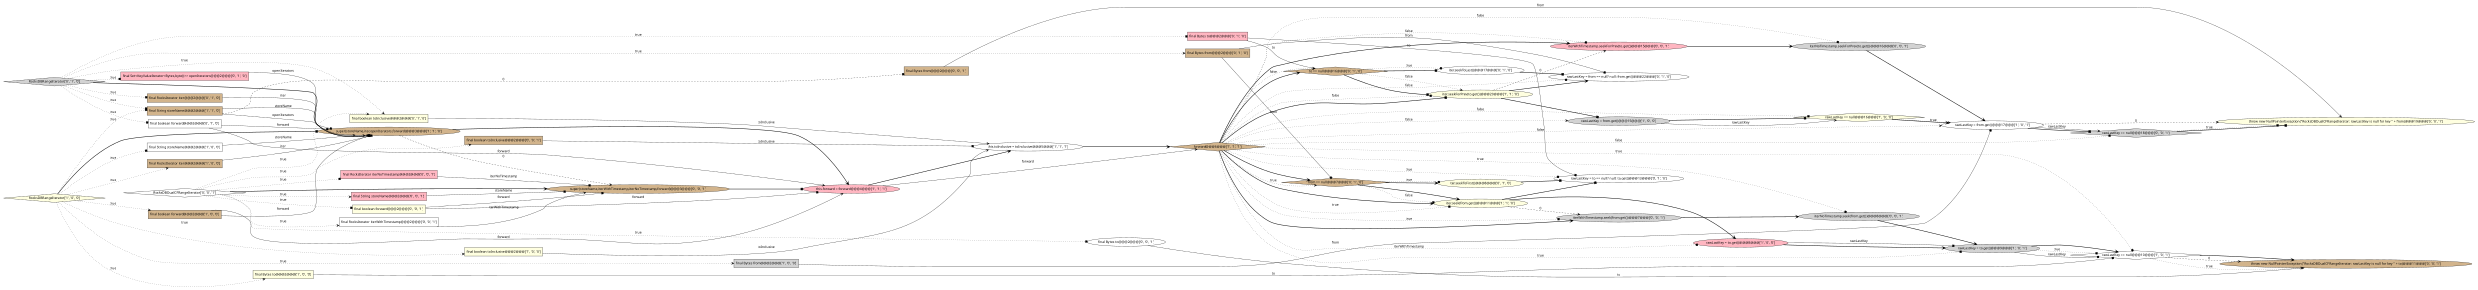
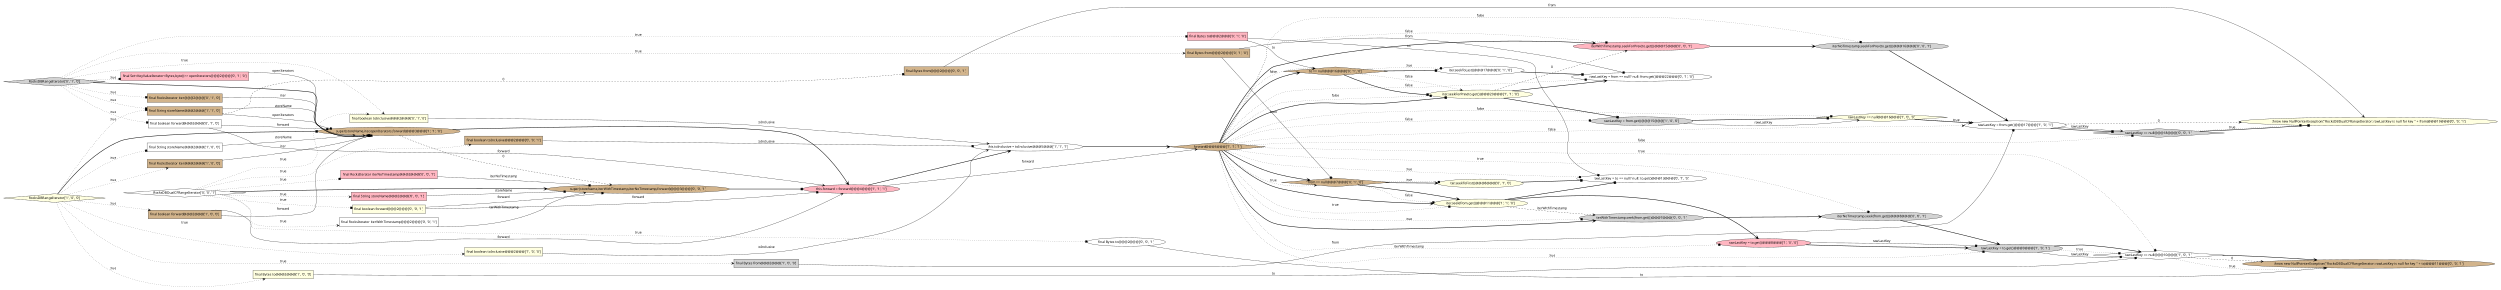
(1395, 122) -> (1406, 121)
(1541, 208) -> (1552, 208)
